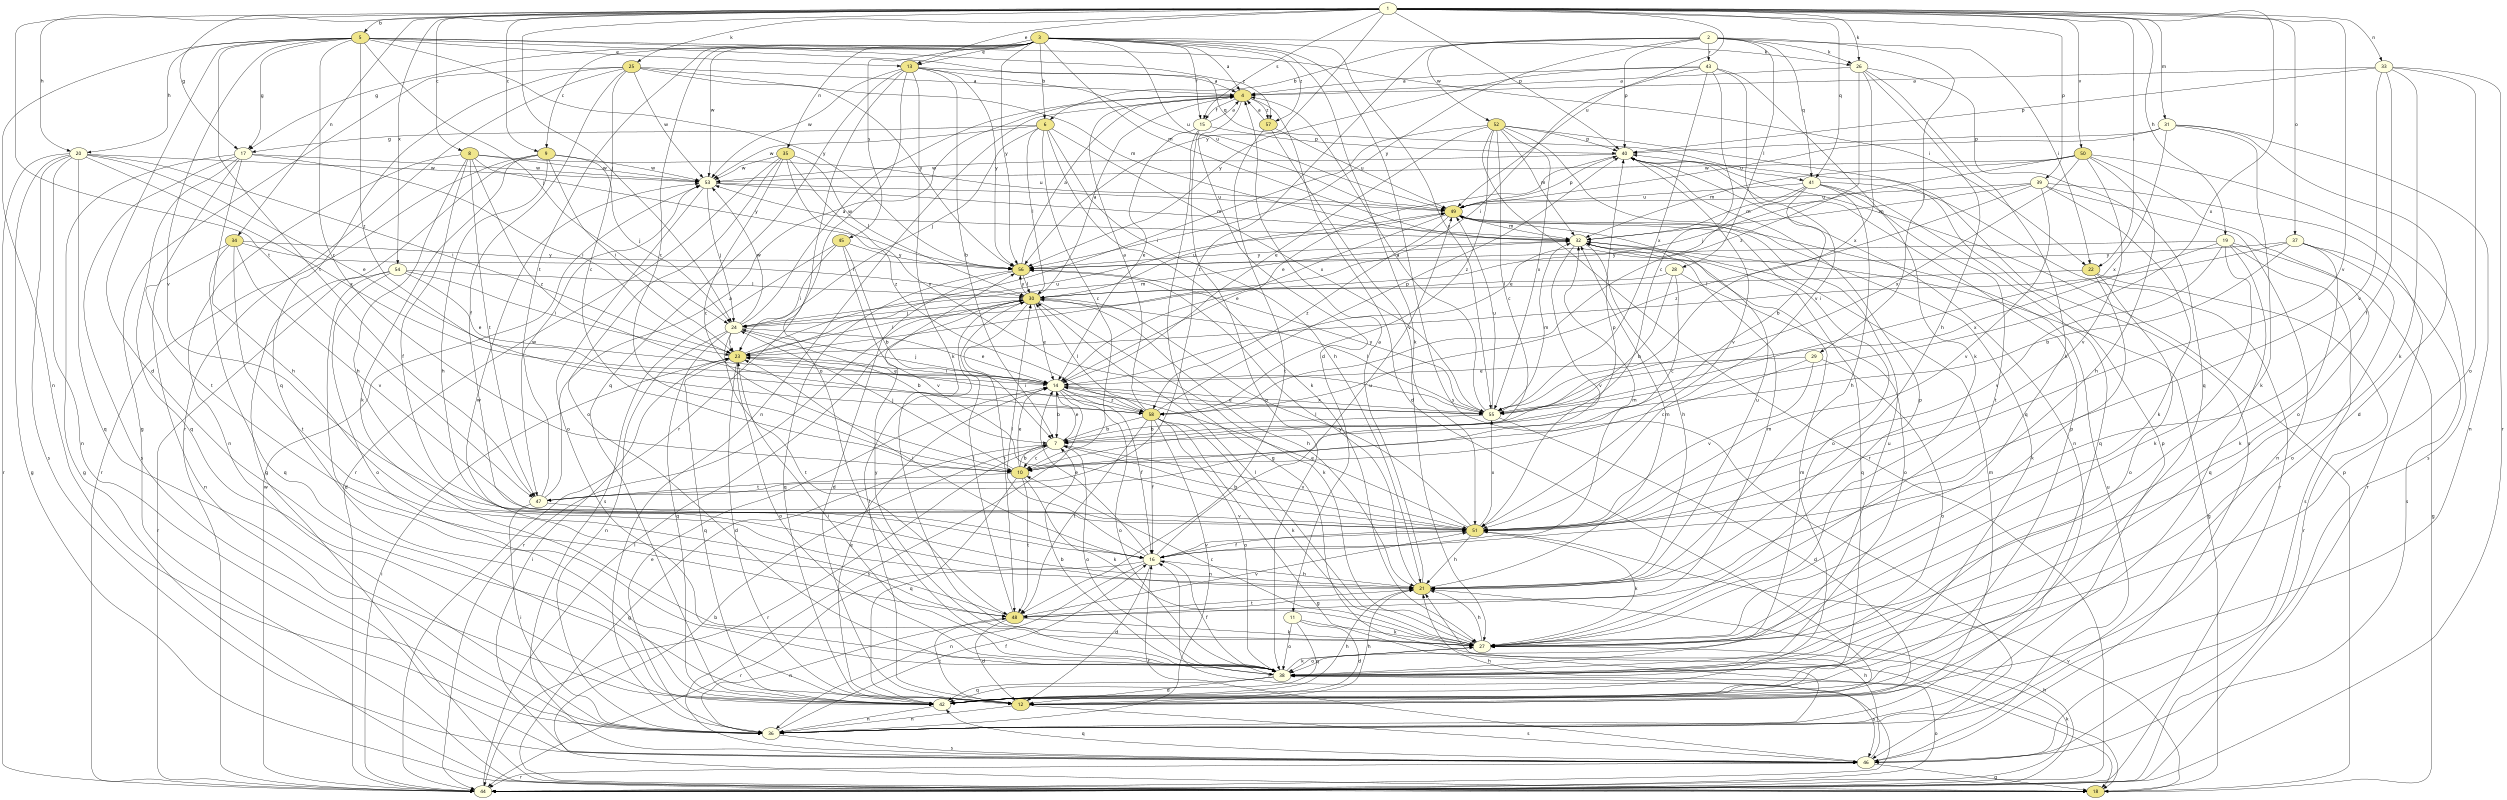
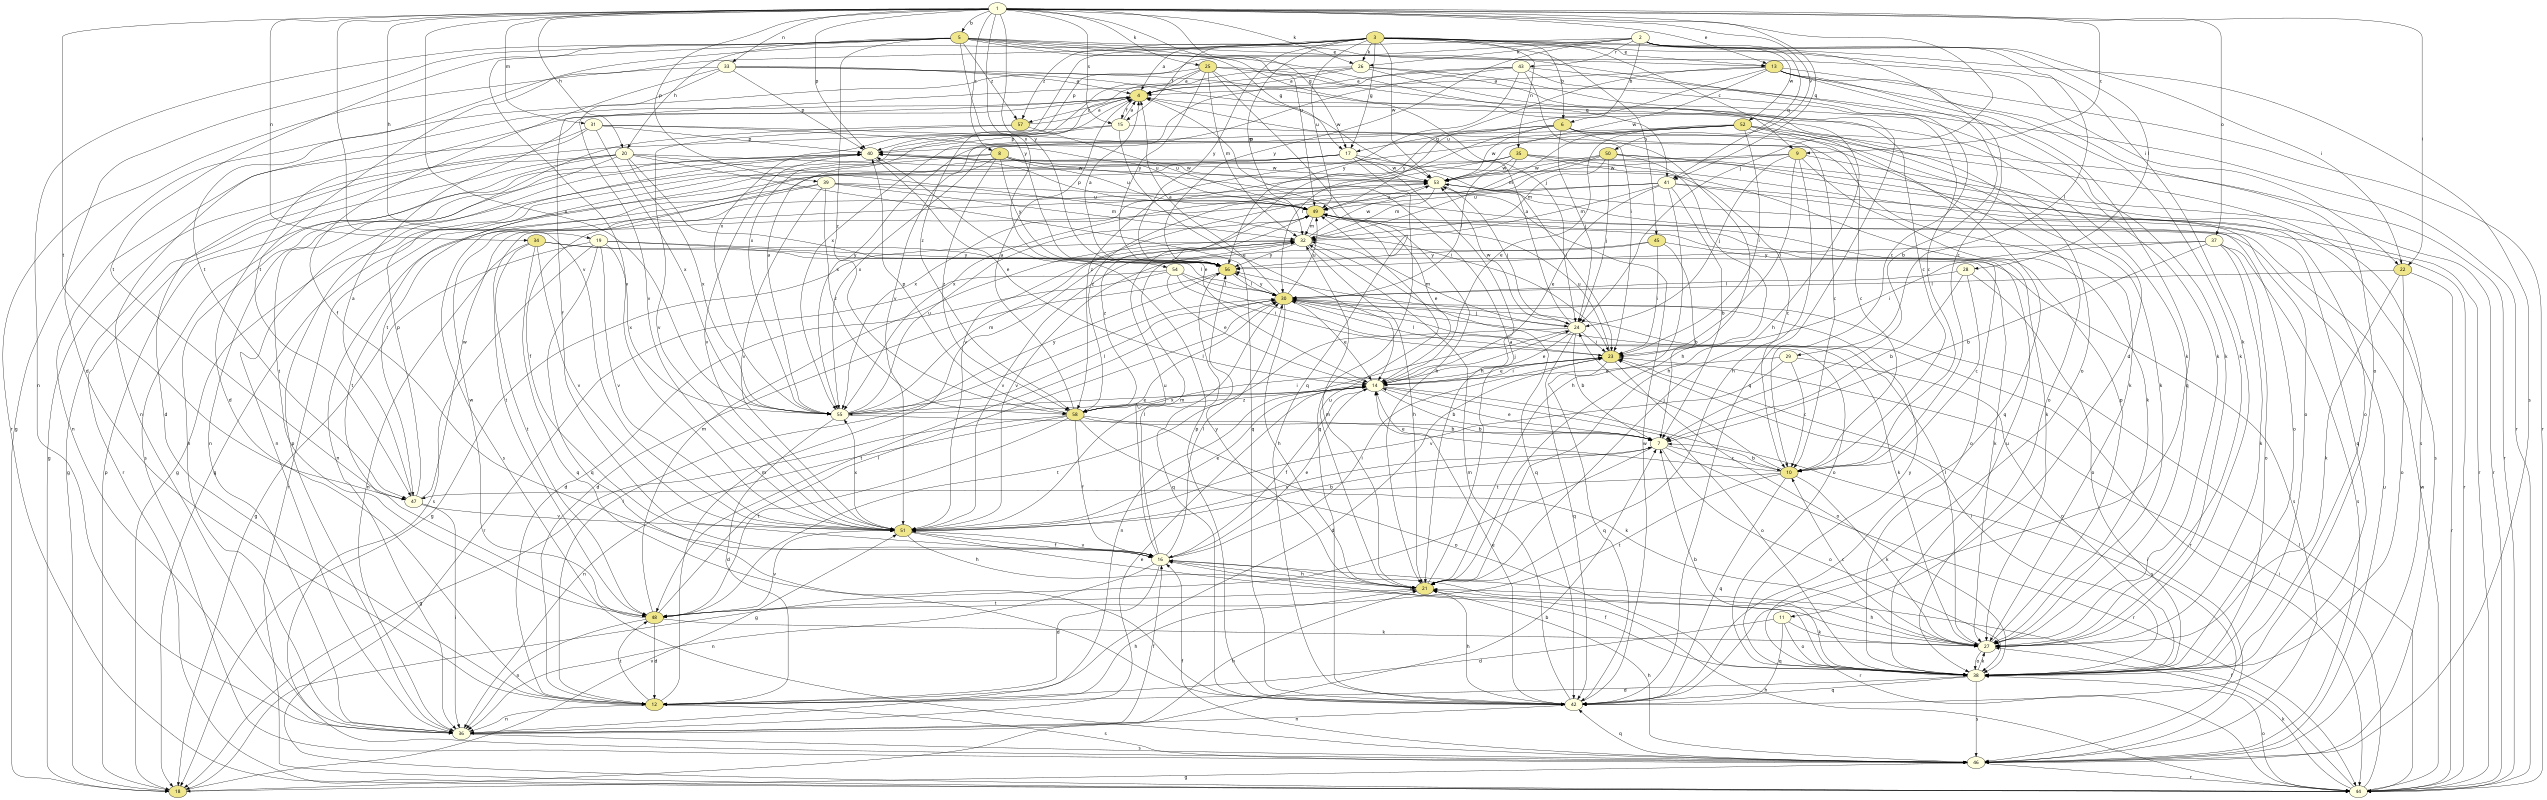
none -> (1651, 379)
